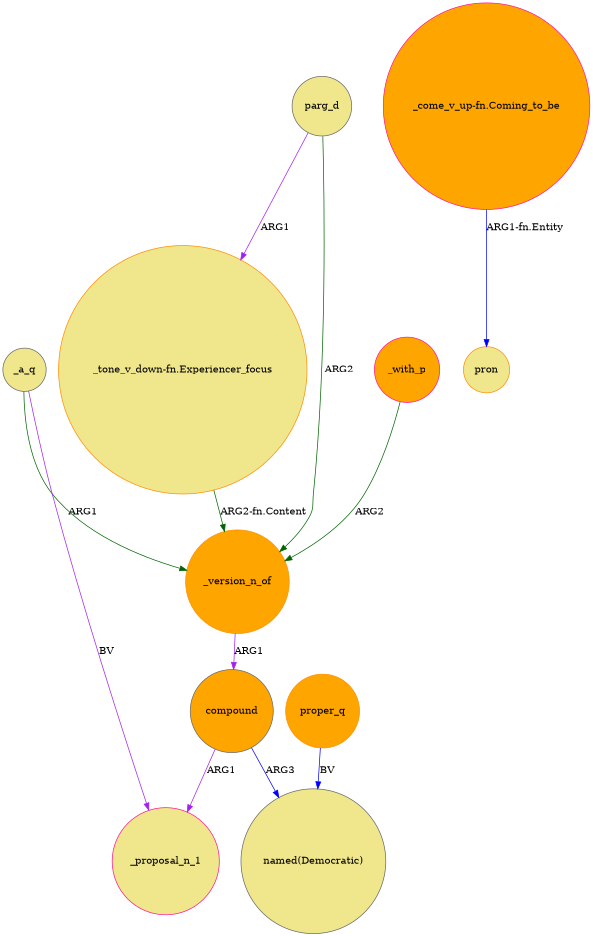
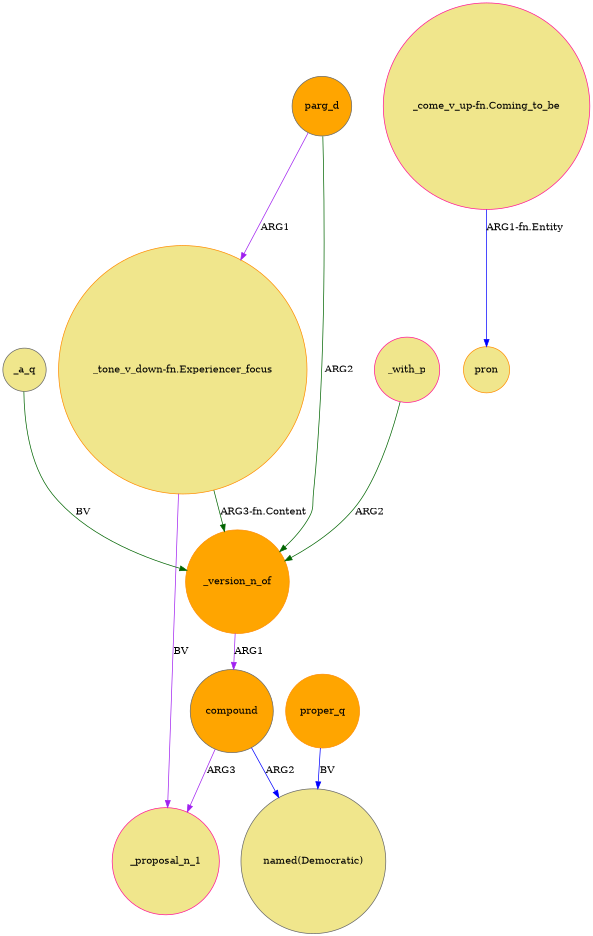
(322, 106) -> (322, 106)
(487, 106) -> (487, 106)
(407, 370) -> (407, 370)
(83, 512) -> (83, 512)
(263, 512) -> (263, 512)
(82, 599) -> (173, 647)
(221, 771) -> (221, 771)
(280, 771) -> (280, 771)
